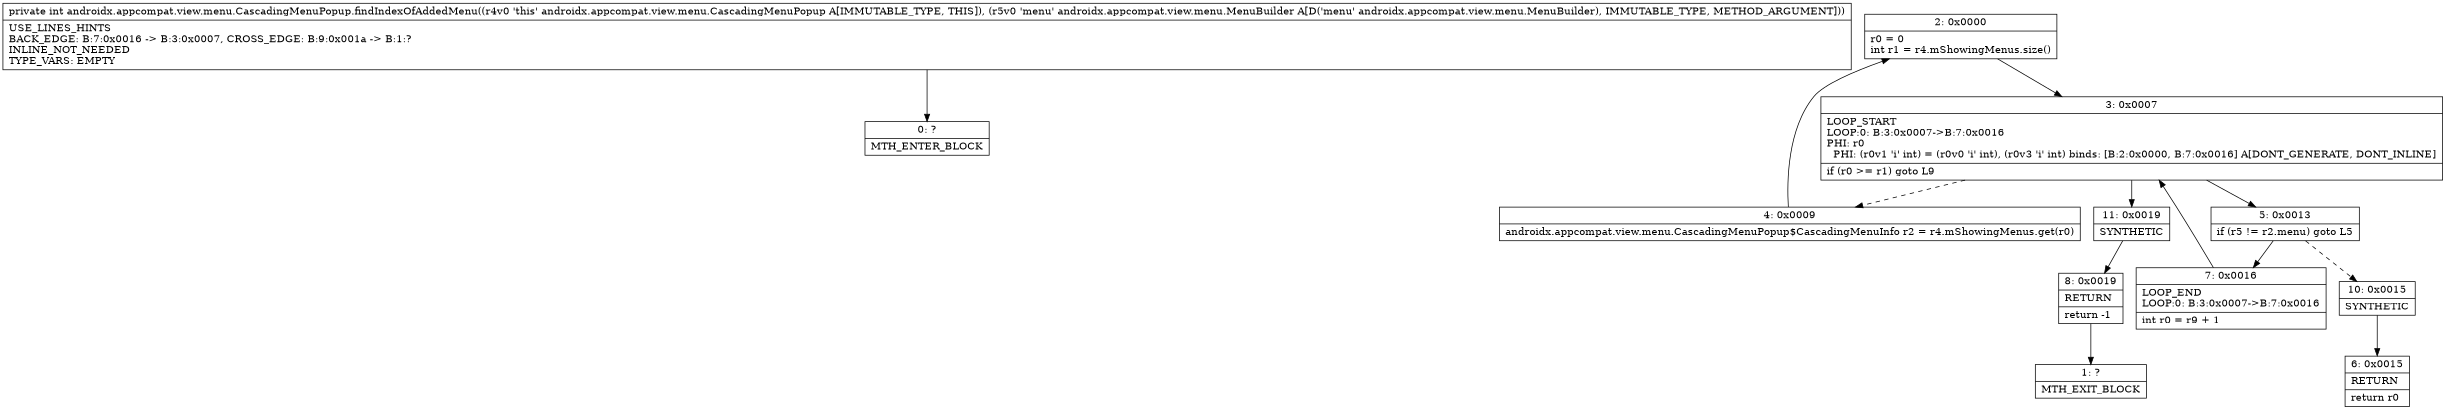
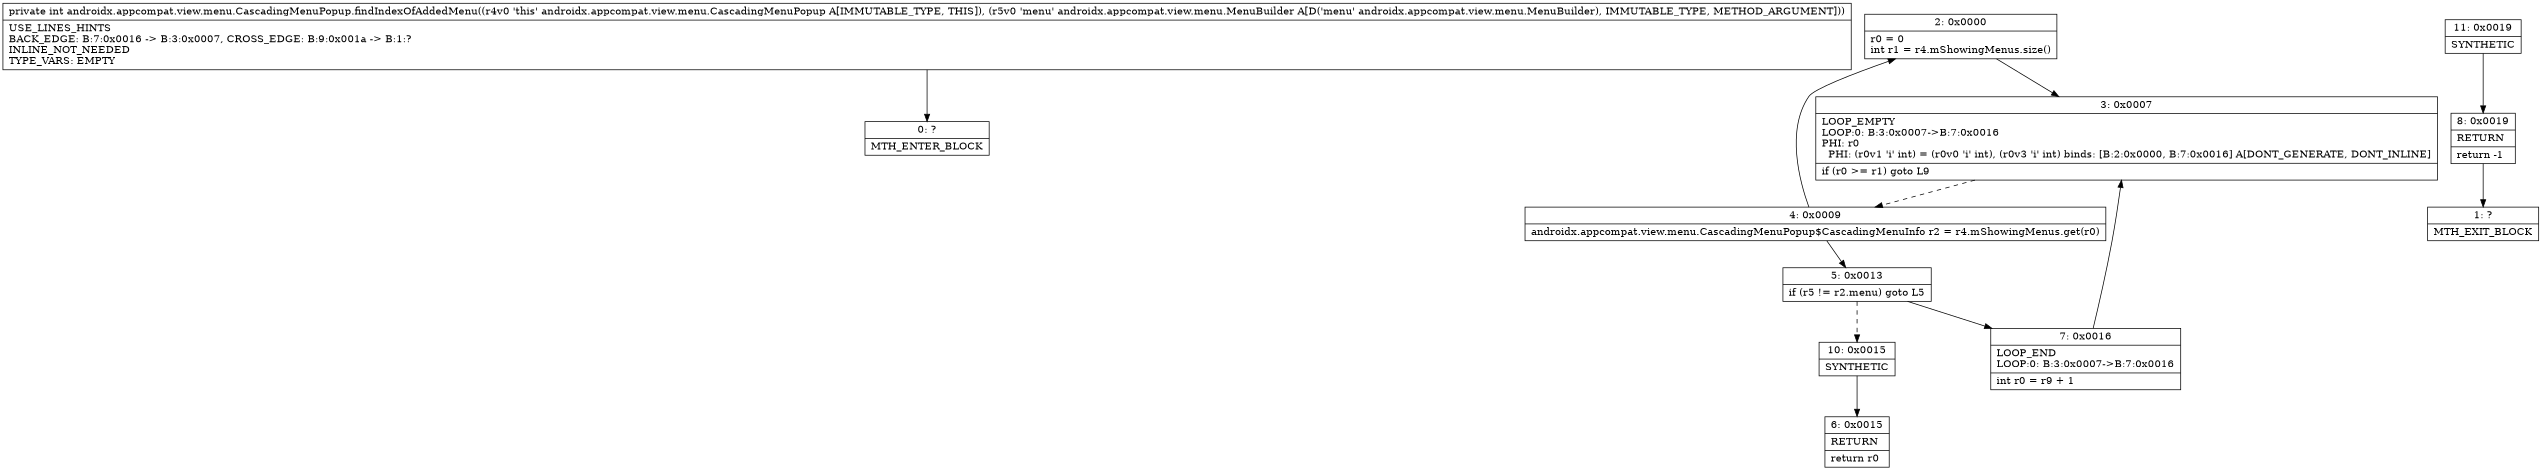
(1862, 122) -> (1859, 122)
(2132, 190) -> none
(2228, 192) -> (1834, 251)
